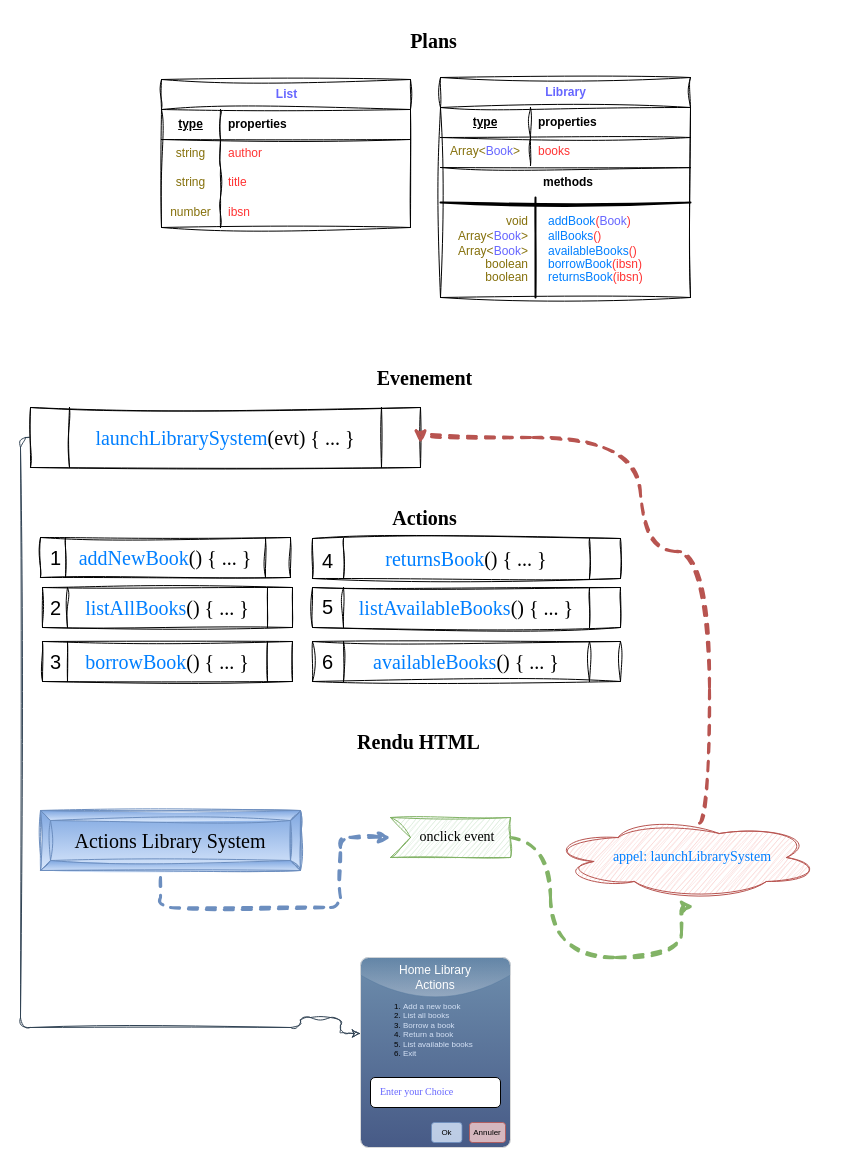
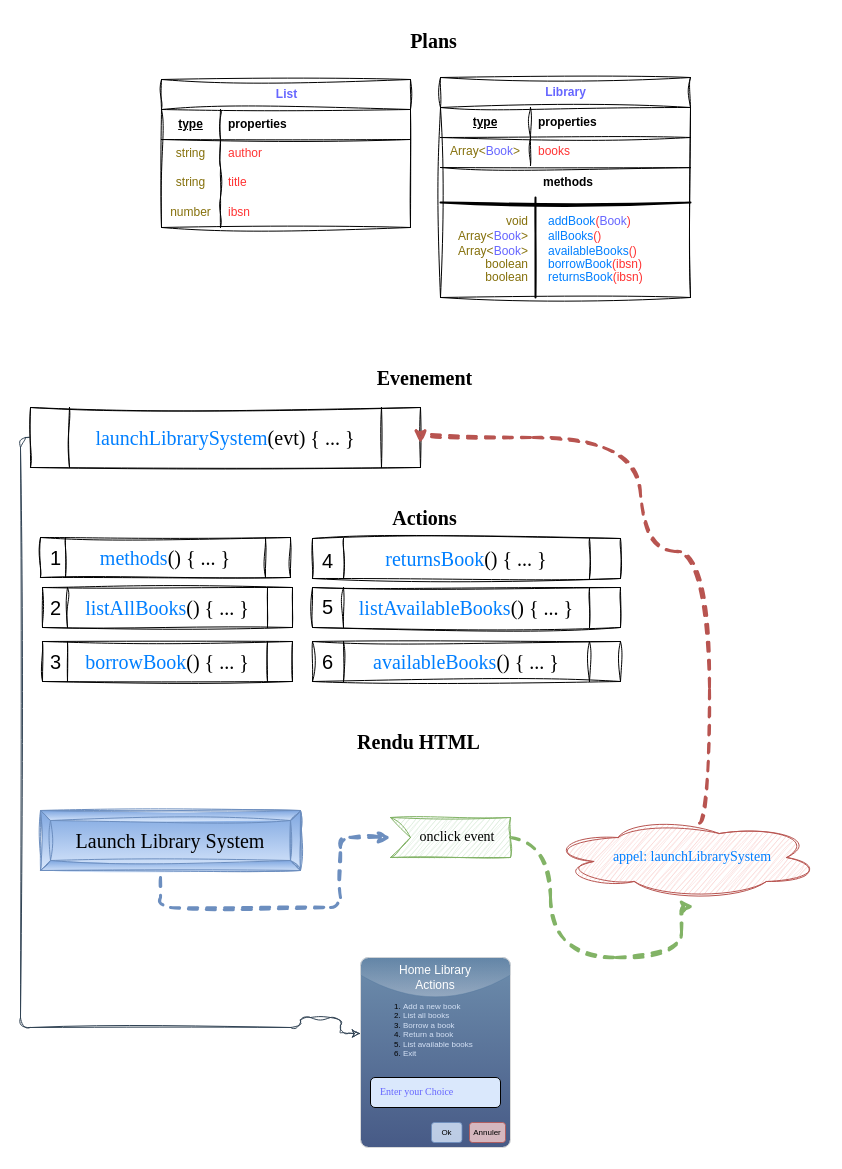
(166, 558) -> (166, 558)
(171, 841) -> (171, 841)
(436, 1093) -> (436, 1093)
